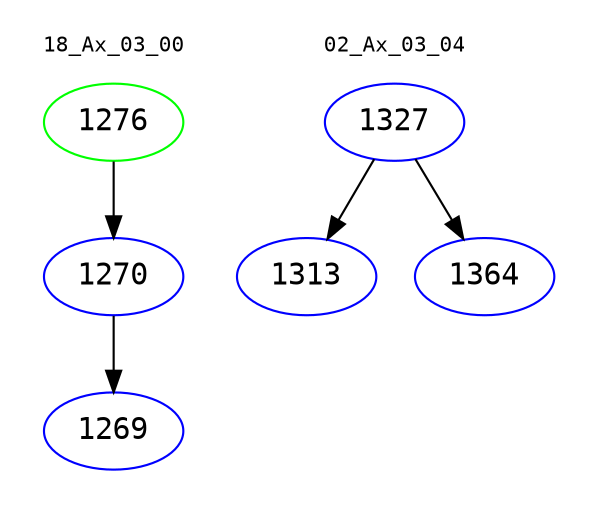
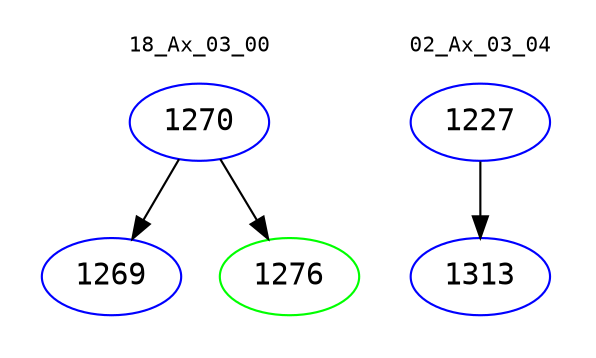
(395, 122) -> (480, 122)
(114, 189) -> (239, 190)
(485, 277) -> none
